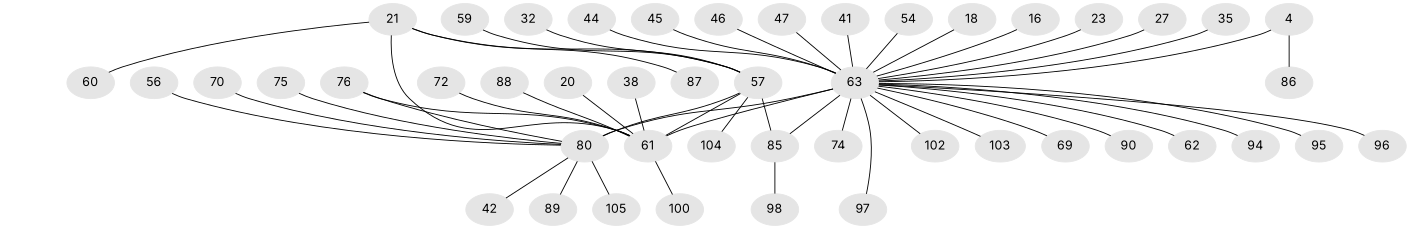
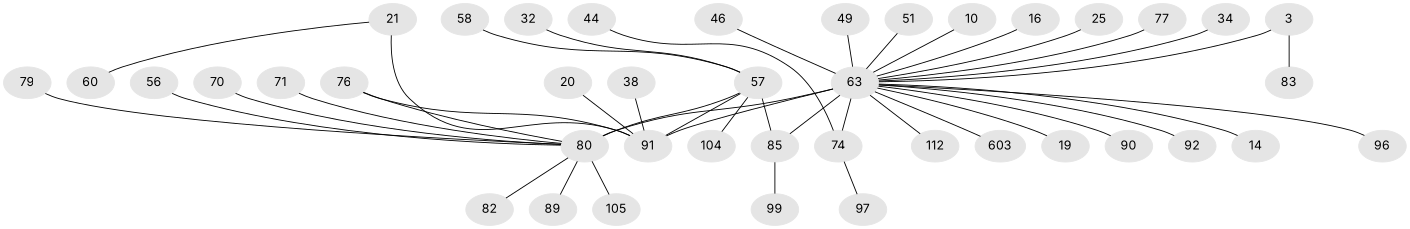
(465, 19) -> (465, 19)
(655, 19) -> none
(782, 19) -> none
(845, 19) -> (845, 19)
(909, 19) -> (909, 19)
(972, 19) -> (972, 19)
(1099, 19) -> (1099, 19)
(1162, 19) -> (1162, 19)
(1226, 19) -> (1226, 19)
(1289, 19) -> (1289, 19)
(576, 49) -> none
(723, 52) -> (740, 46)
none -> (27, 83)
(281, 83) -> (281, 83)
(441, 83) -> none
(505, 83) -> none
(695, 83) -> none
(1289, 83) -> (1289, 83)
(648, 146) -> (648, 146)
(871, 146) -> (851, 178)
(935, 146) -> (935, 146)
(1000, 146) -> (1000, 146)
(1065, 146) -> (1065, 146)
(1192, 146) -> (1192, 146)
(1256, 146) -> (1256, 146)
(1319, 146) -> none
(490, 210) -> (490, 210)
(680, 210) -> none
(775, 210) -> (775, 210)
